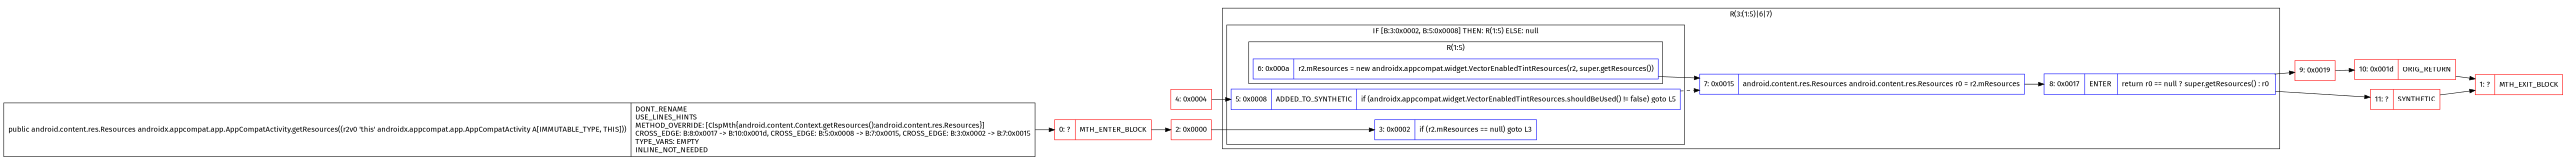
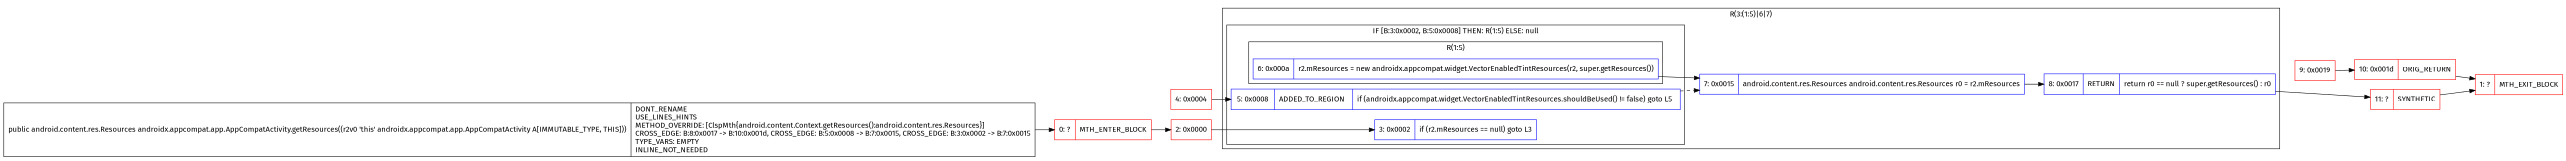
(2283, 73) -> none
(2100, 84) -> (2101, 84)
(1314, 99) -> (1312, 99)
